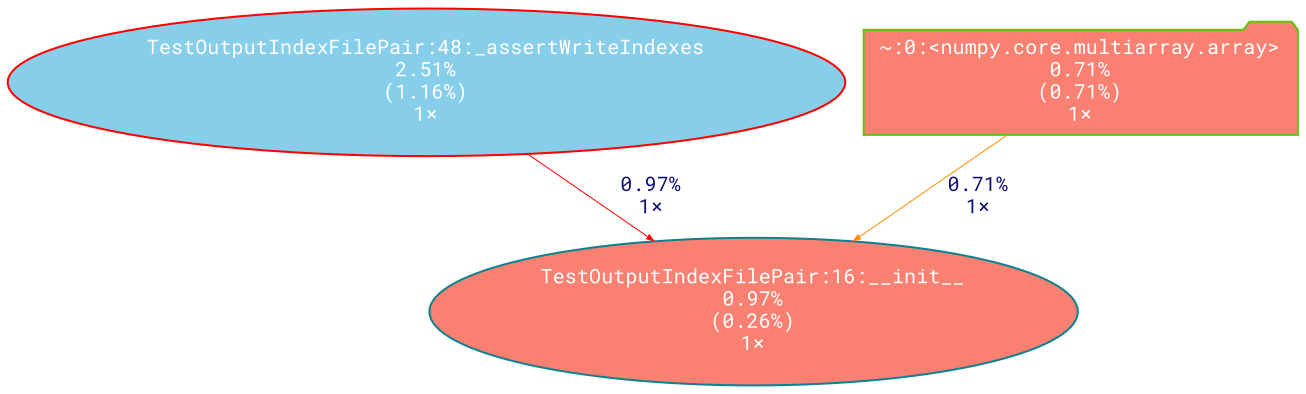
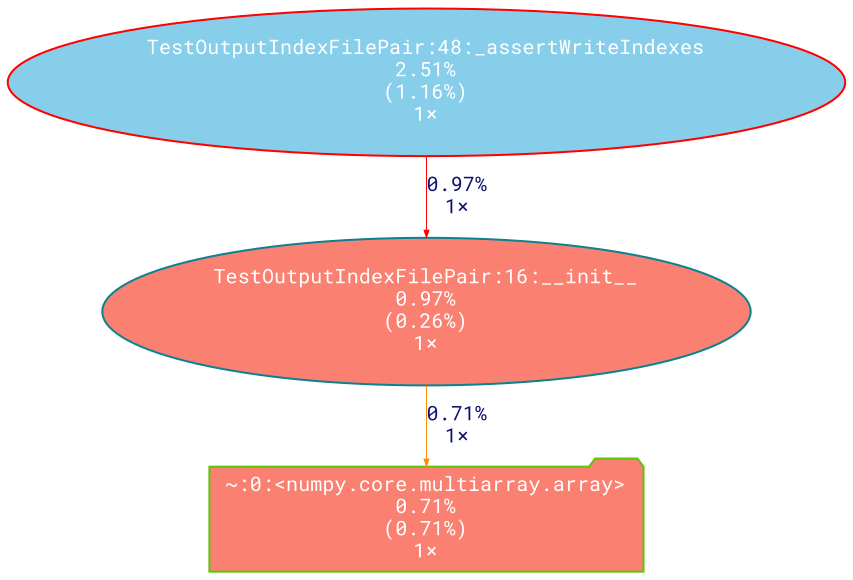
(933, 186) -> (426, 422)
